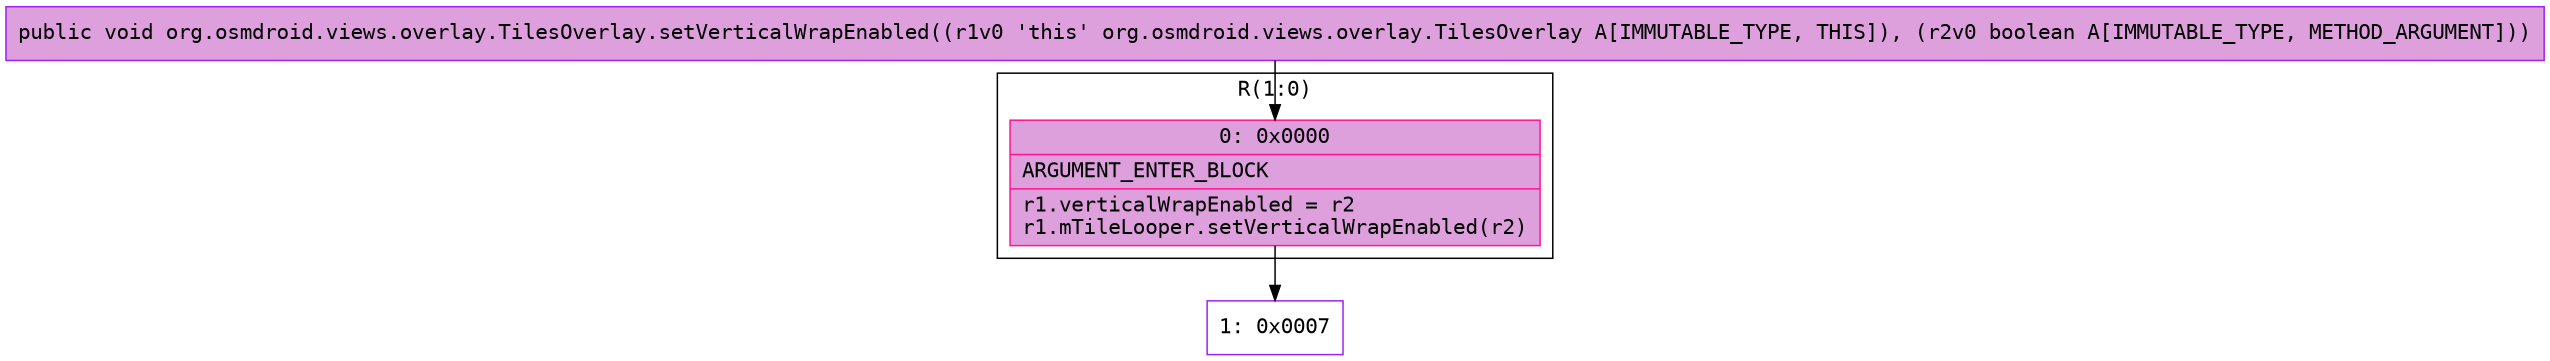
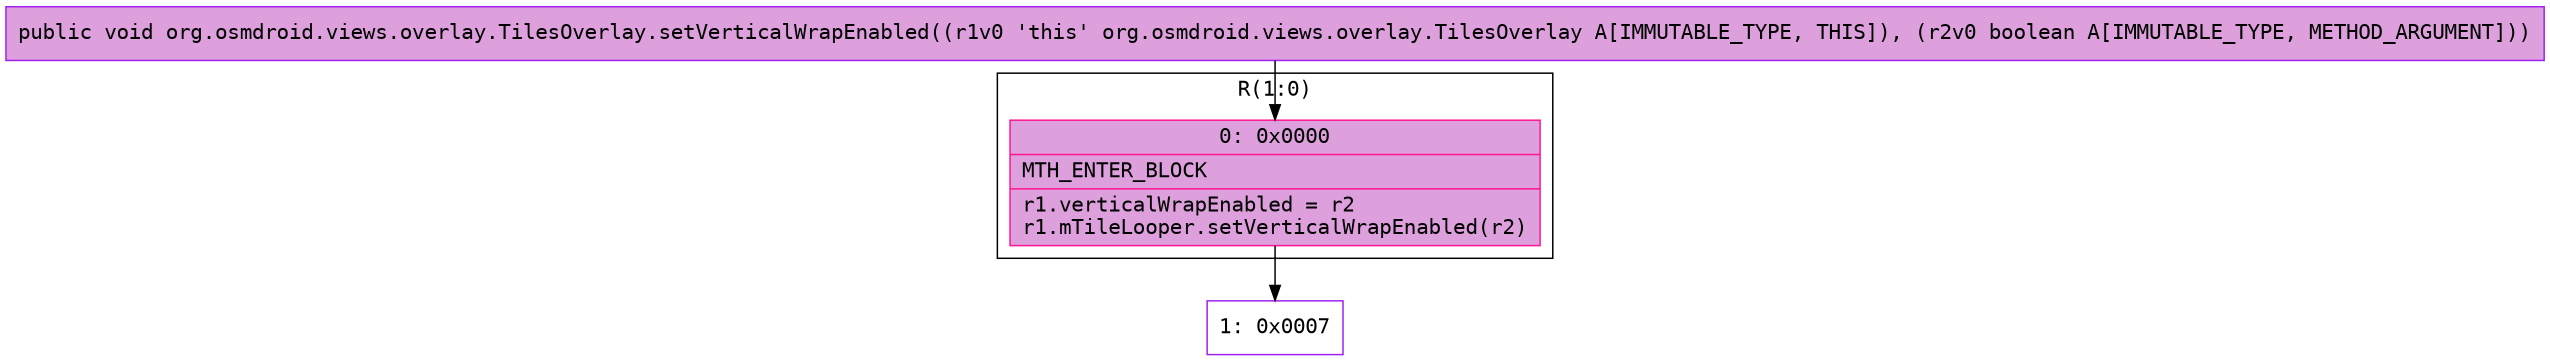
(1146, 171) -> (1115, 171)
